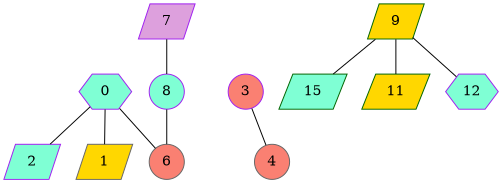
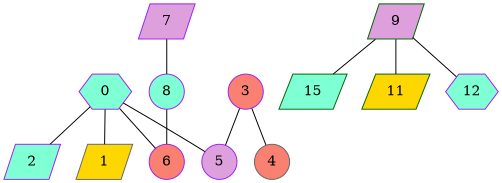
(396, 21) -> (396, 21)
(167, 162) -> (167, 162)
none -> (219, 162)
